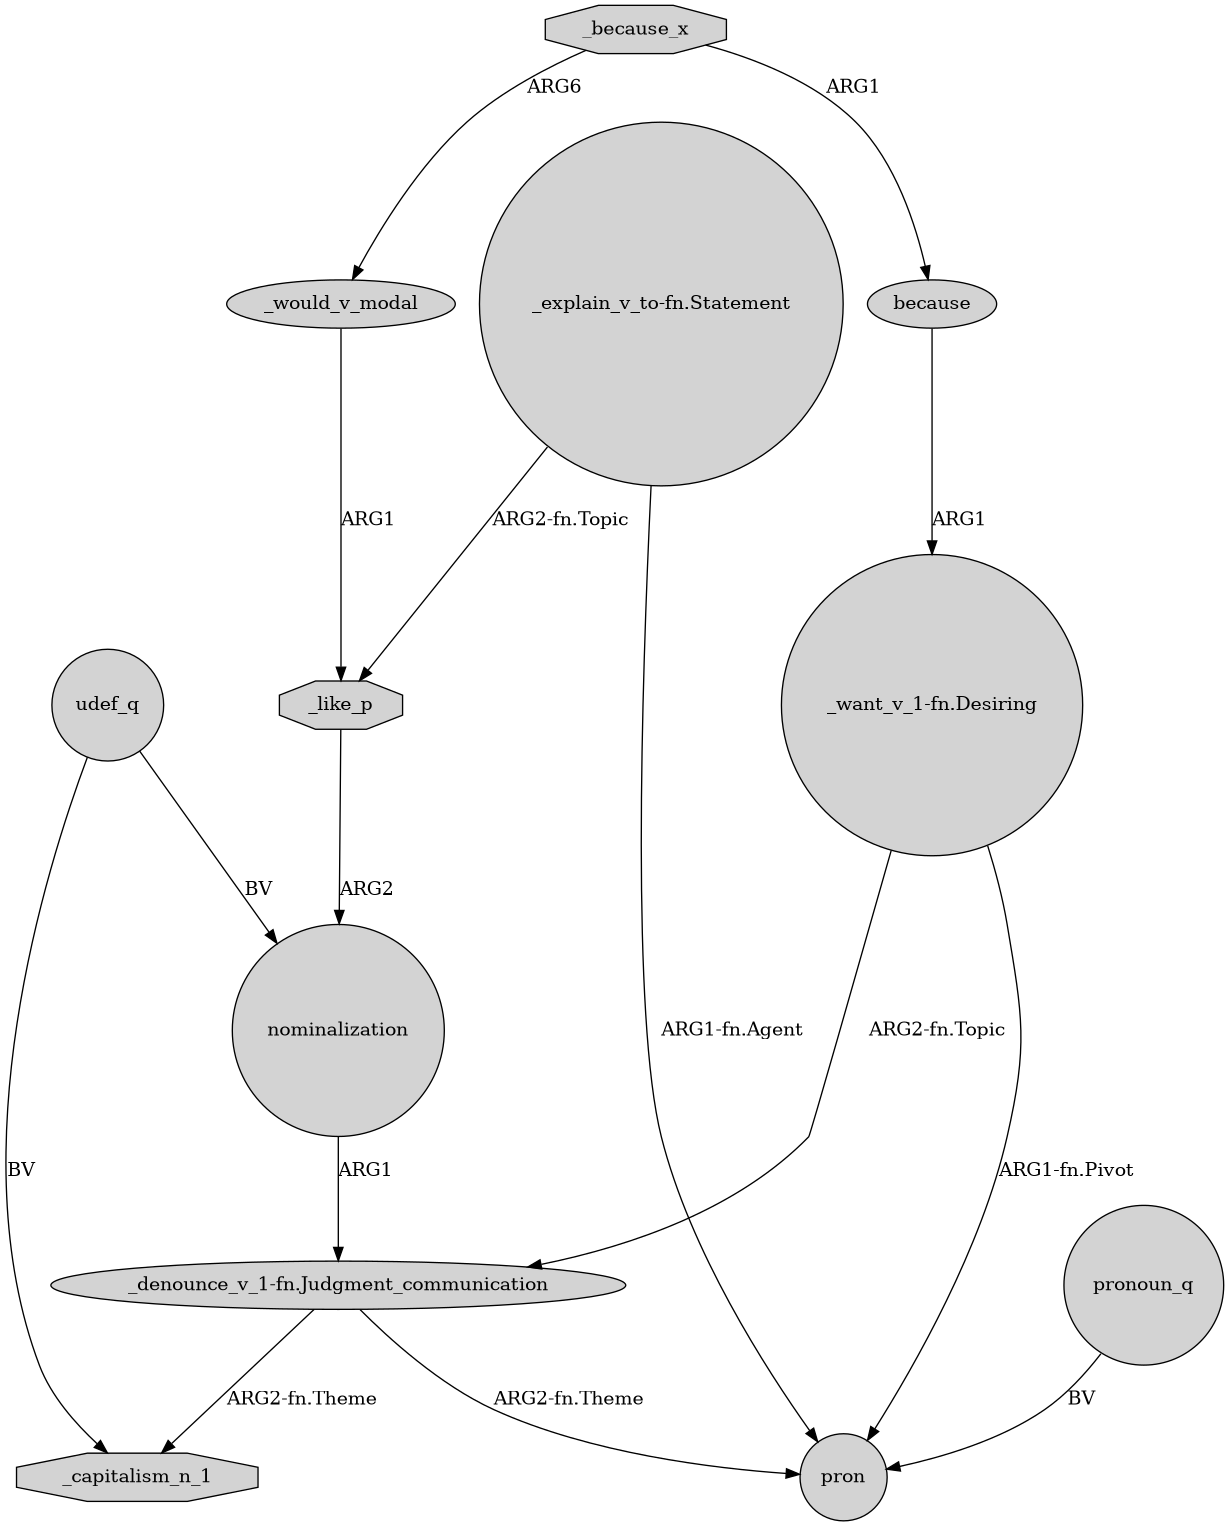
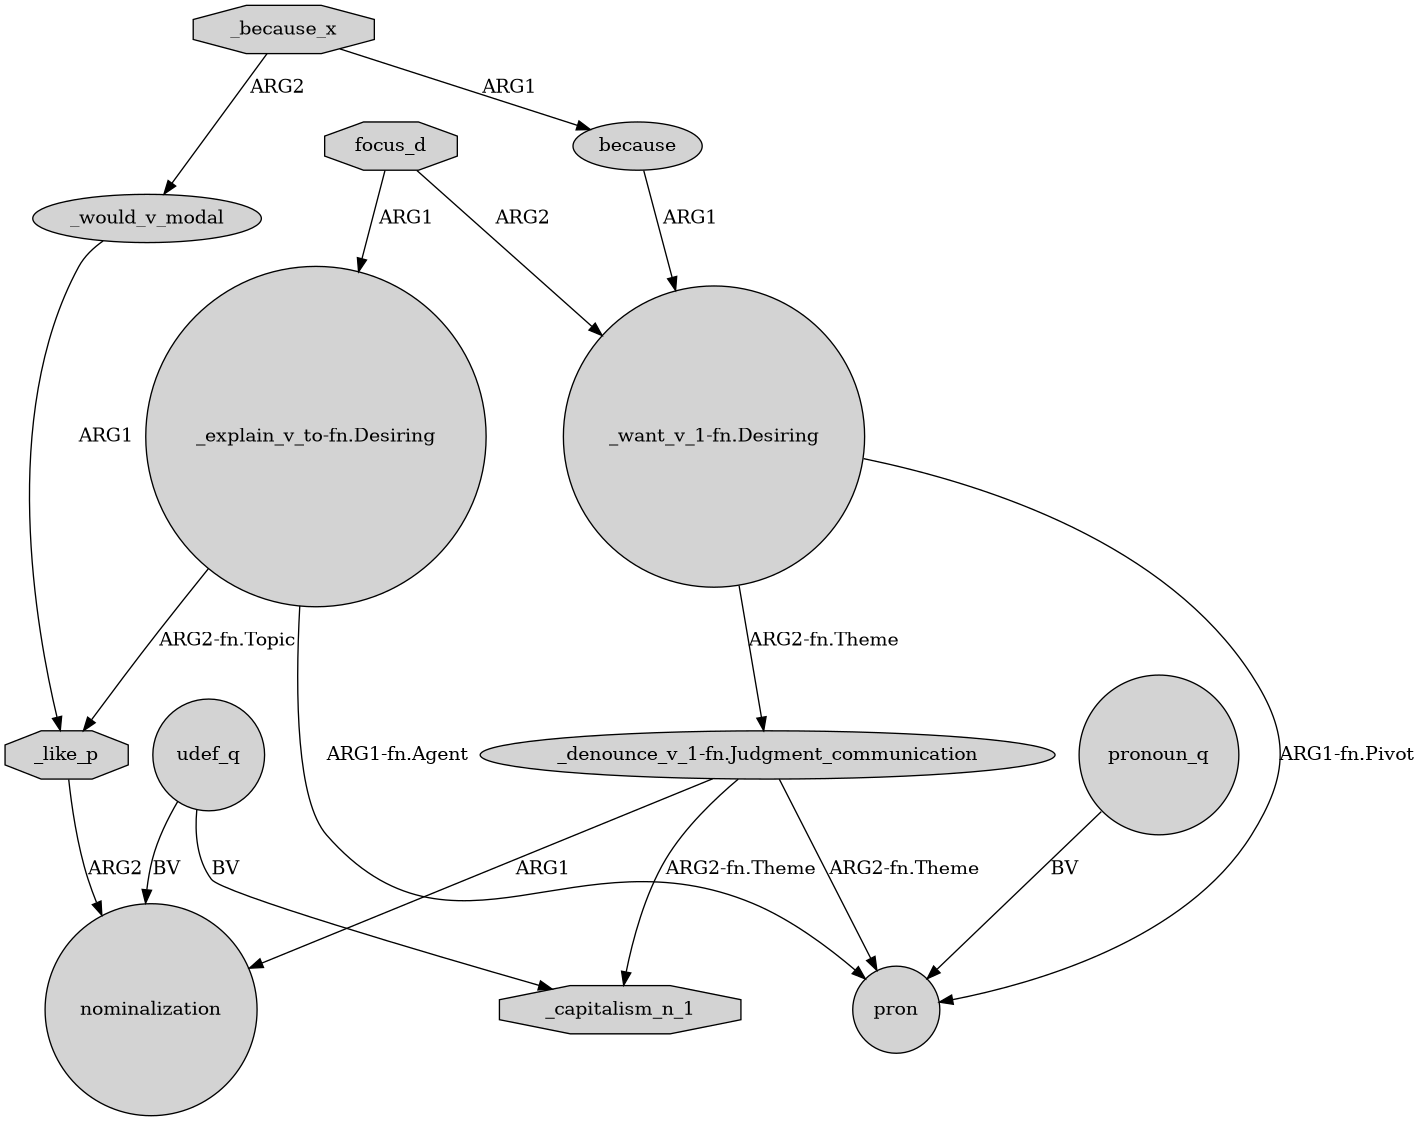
(555, 88) -> (278, 88)
none -> (391, 146)
(661, 304) -> (316, 437)
(937, 1030) -> (824, 641)
(338, 1192) -> (487, 871)
